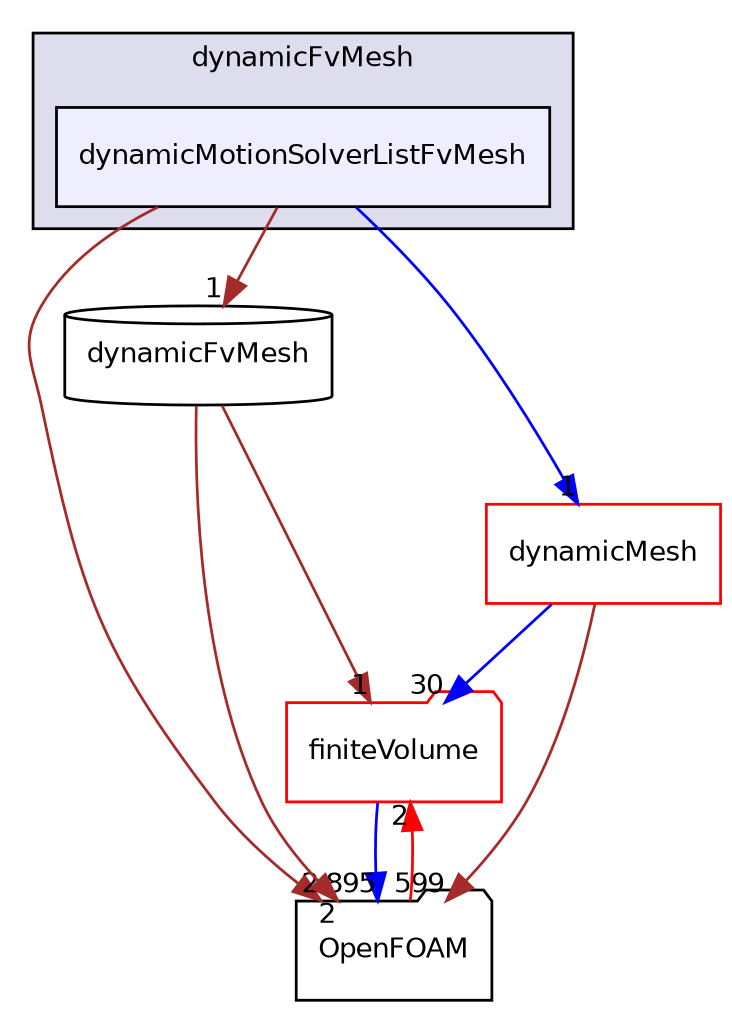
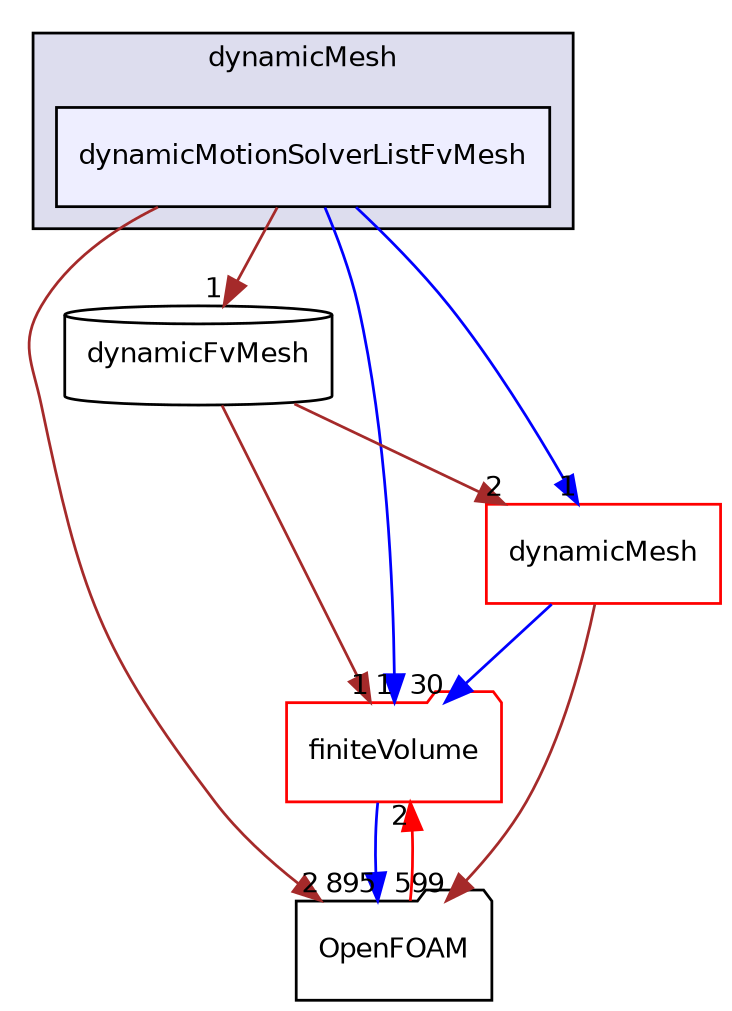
(303, 59) -> (303, 59)
none -> (377, 414)
(216, 656) -> (401, 454)
